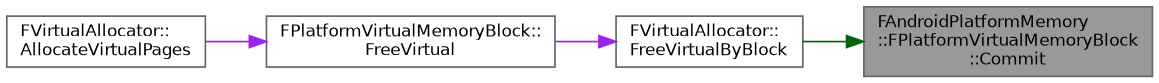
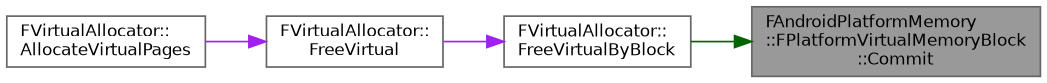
(411, 42) -> (355, 42)
